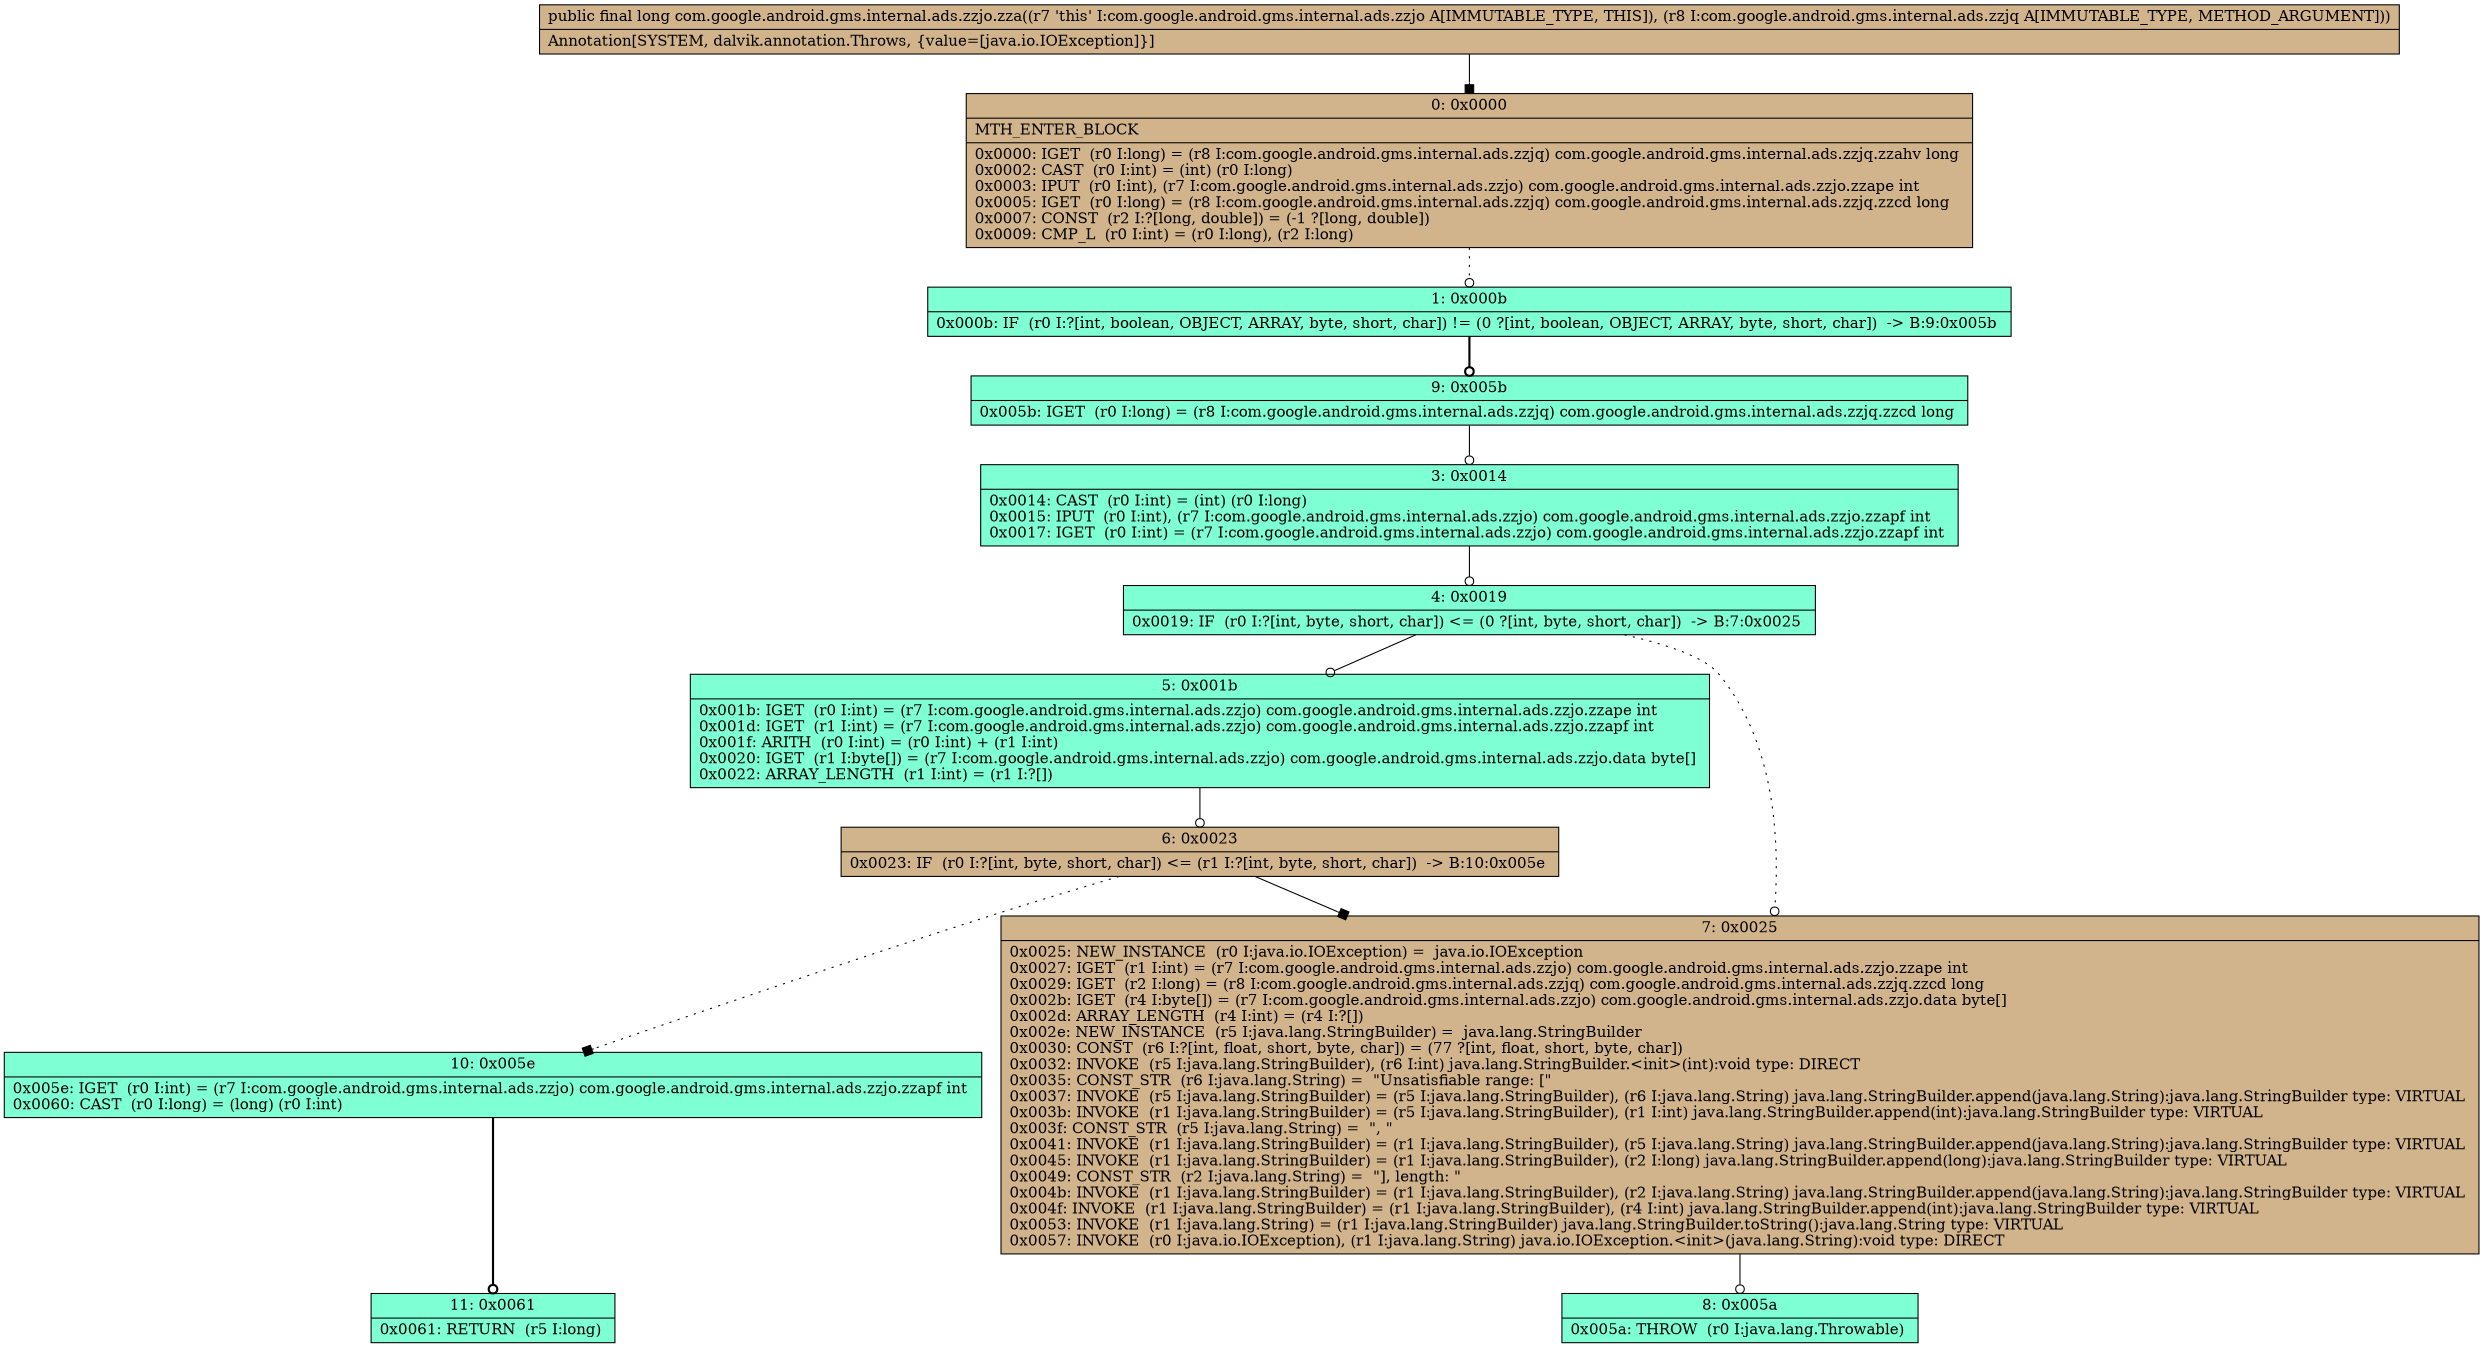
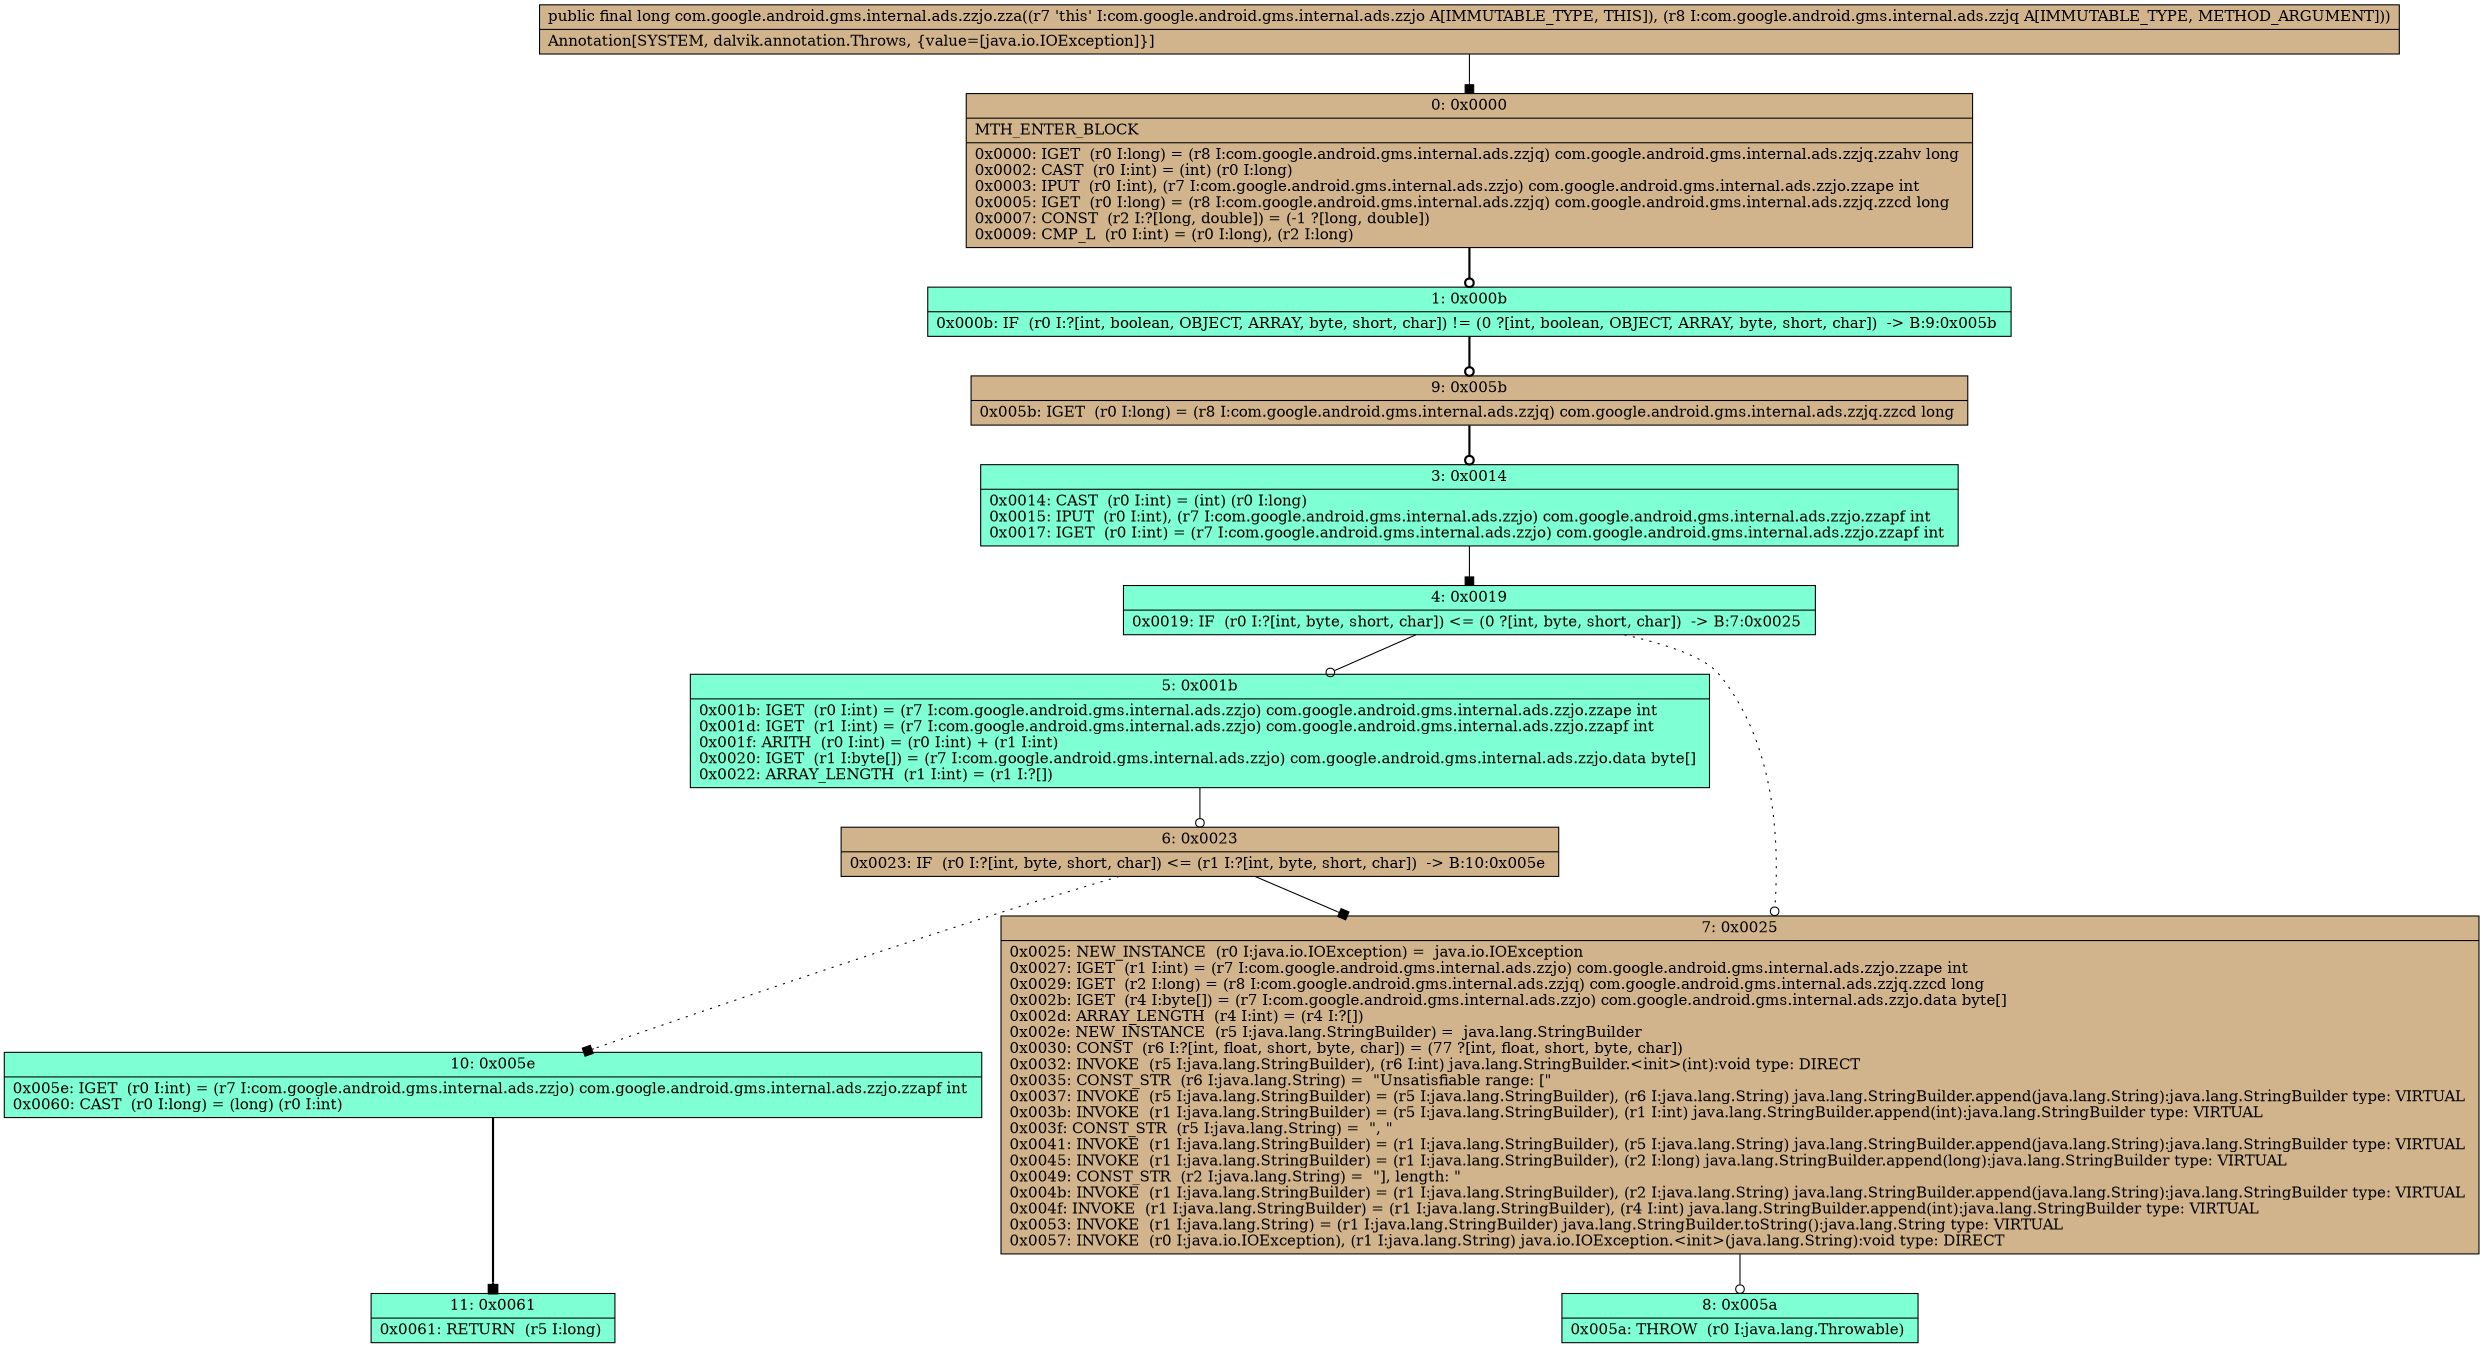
(1469, 263) -> (1469, 263)
(1469, 401) -> (1469, 401)
(1469, 441) -> (1469, 441)
(1469, 561) -> (1469, 560)
(493, 1201) -> (493, 1200)
